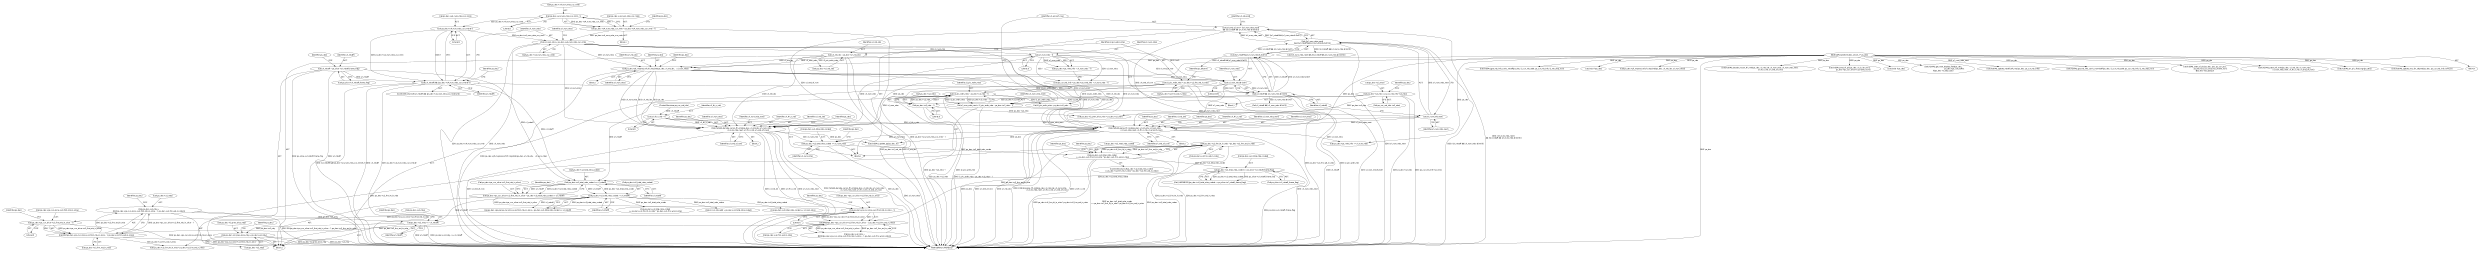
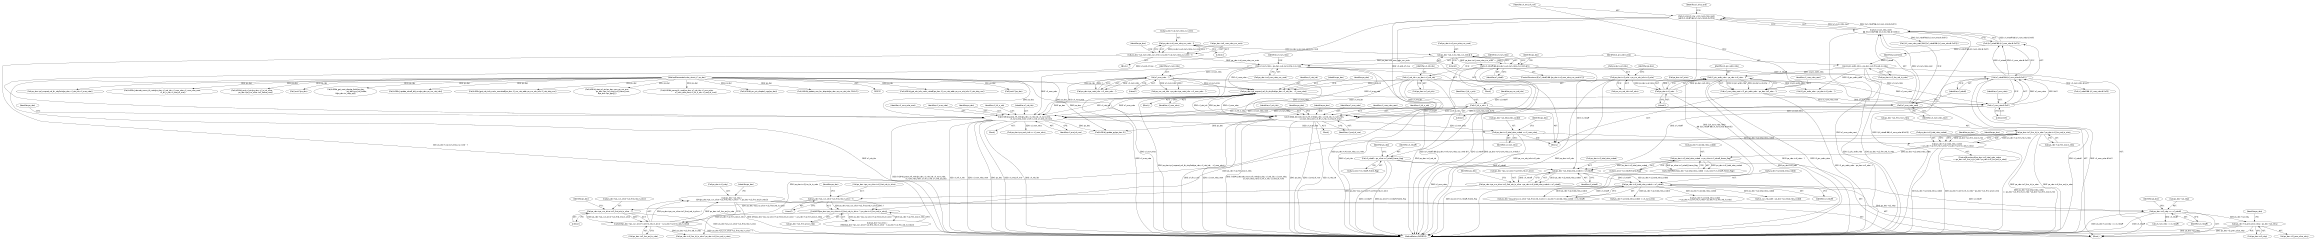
(1241, 16) -> (1696, 5)
(1552, 59) -> (1018, 83)
(828, 61) -> (1420, 83)
(1175, 61) -> (1895, 83)
(1958, 61) -> (523, 83)
(1164, 69) -> (1904, 92)
(2355, 69) -> (759, 92)
(1247, 70) -> (2000, 112)
(1075, 74) -> (1113, 80)
(1194, 77) -> (1887, 61)
(378, 80) -> (1455, 105)
(674, 105) -> (1512, 92)
(1100, 117) -> none
(1433, 117) -> (1908, 105)
none -> (1895, 118)
(1706, 149) -> (869, 159)
none -> (1137, 178)
none -> (2165, 224)
(234, 229) -> (2274, 230)
